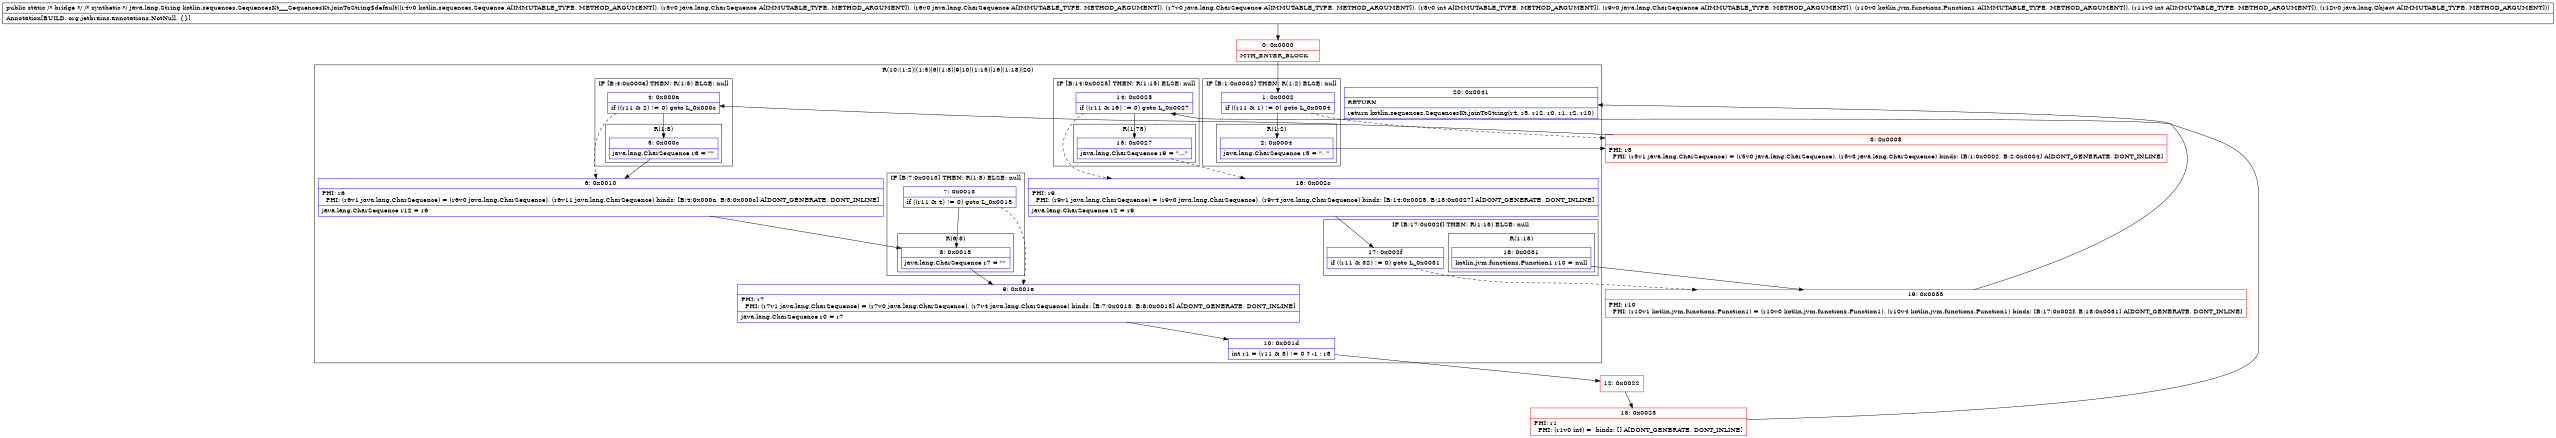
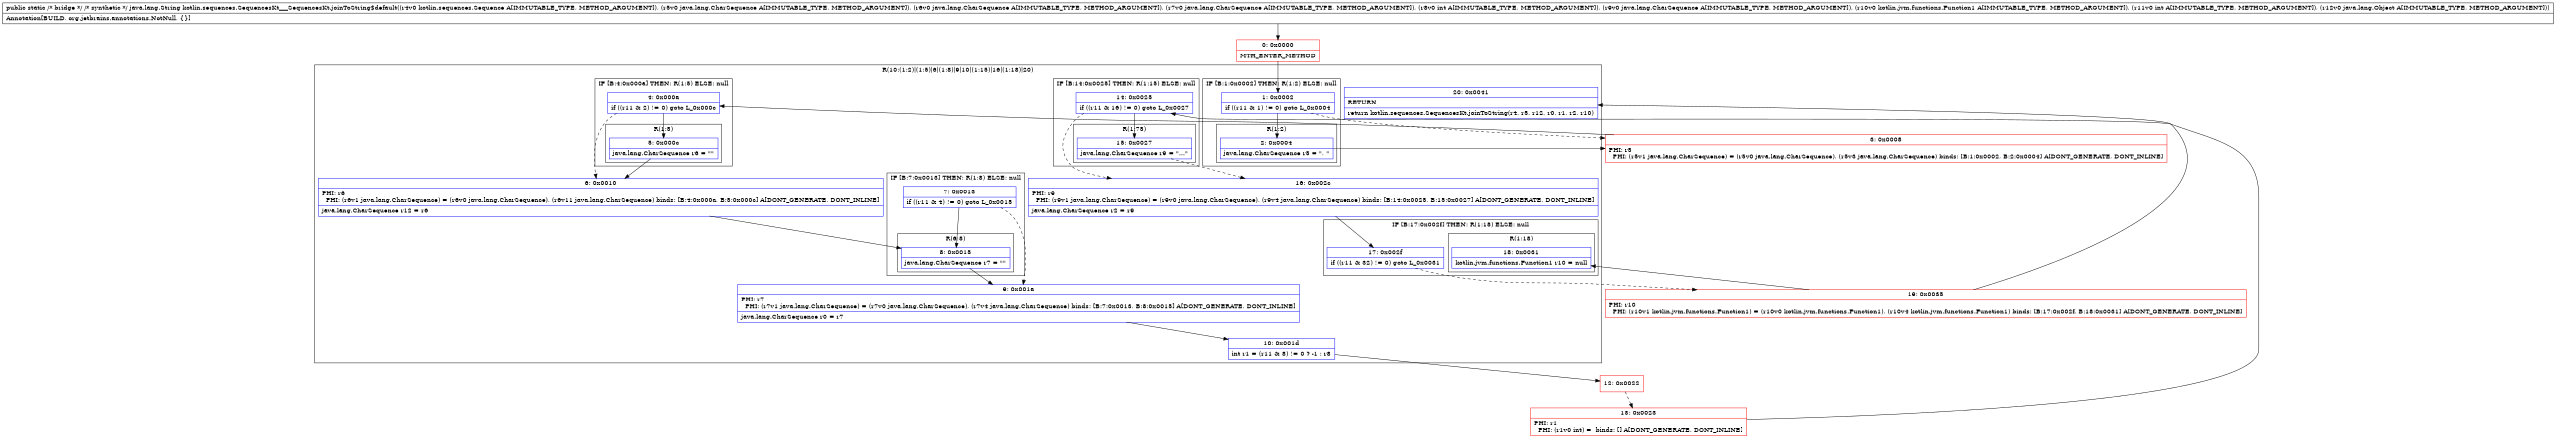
(1274, 56) -> (1278, 56)
(1695, 278) -> (1702, 278)
(1628, 398) -> (1628, 398)
